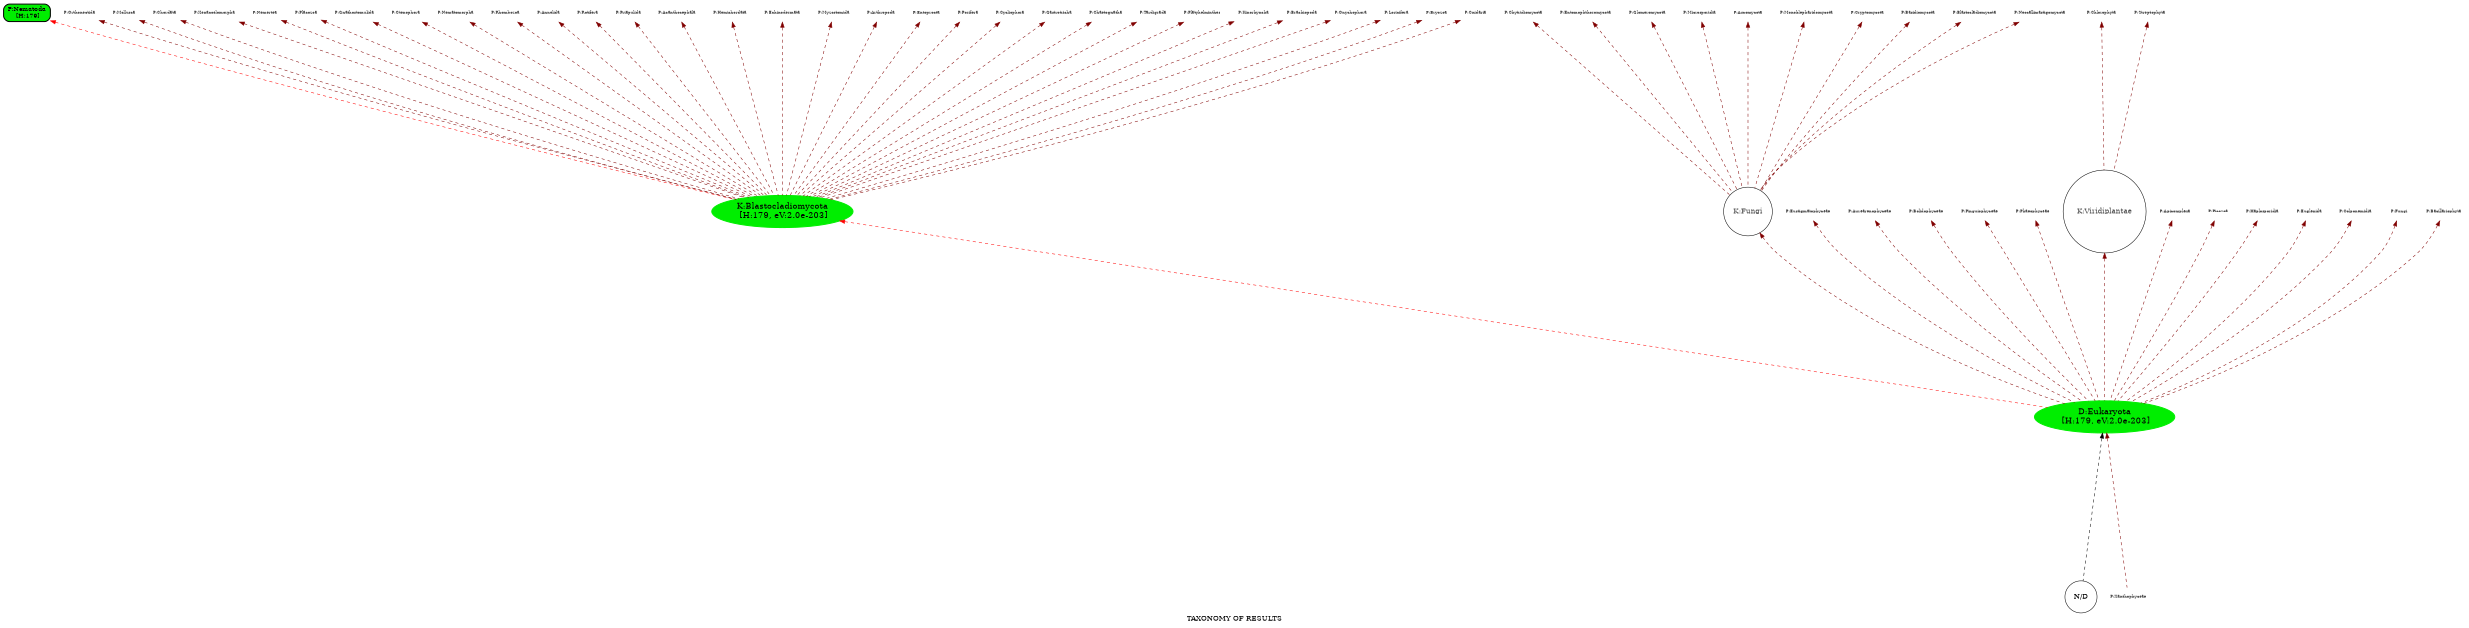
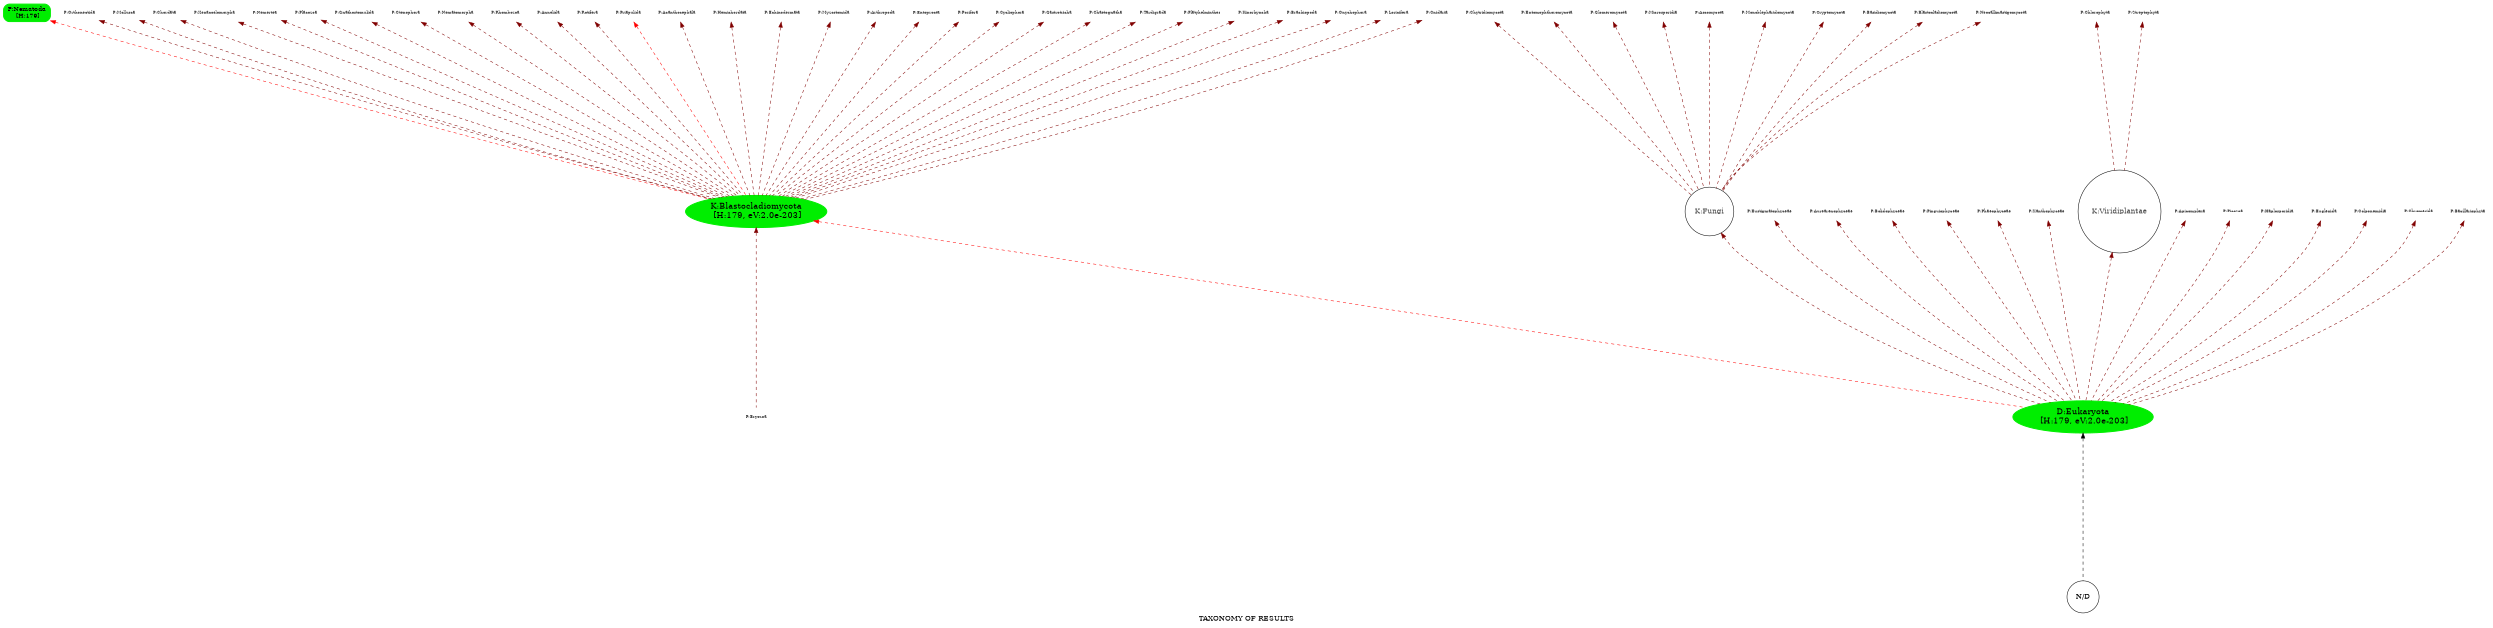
(27, 13) -> (27, 13)
(704, 111) -> (691, 111)
(1125, 118) -> (756, 320)
(2399, 211) -> (2419, 211)
(2117, 513) -> (2065, 313)
